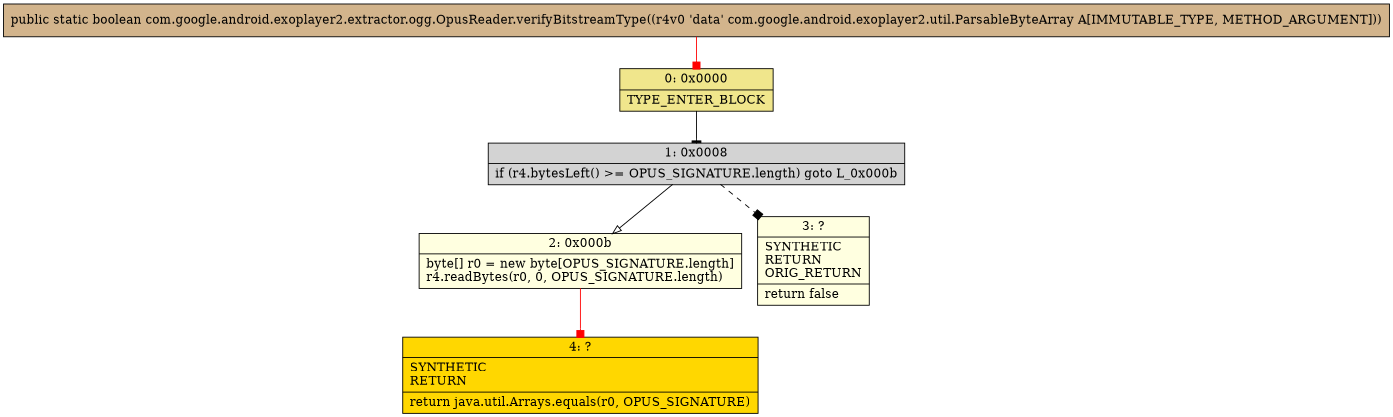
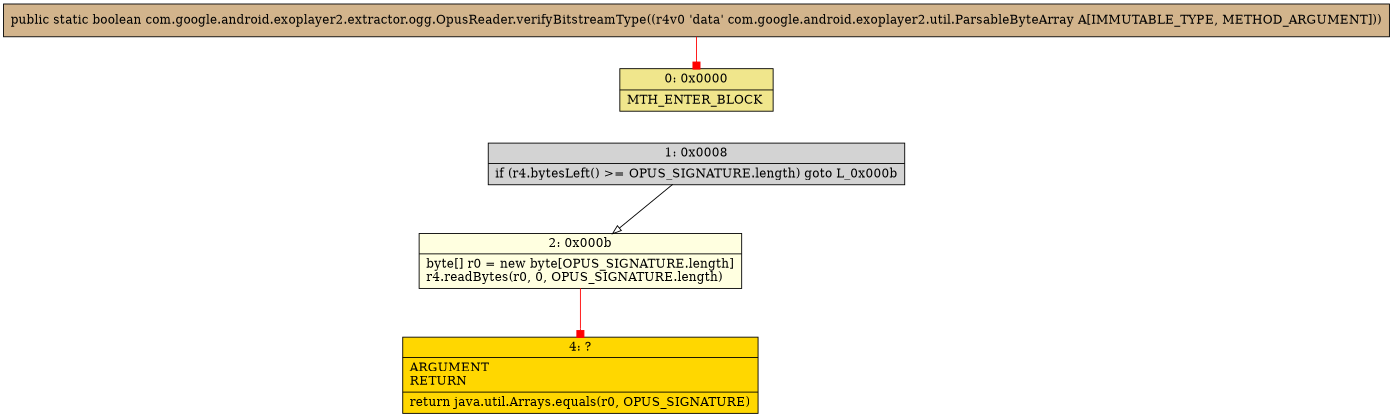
(696, 100) -> (695, 100)
(696, 125) -> none
(813, 261) -> none
(449, 368) -> (450, 368)
